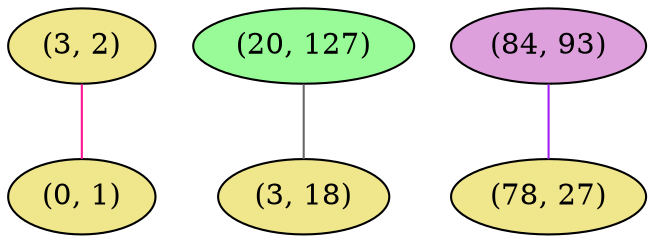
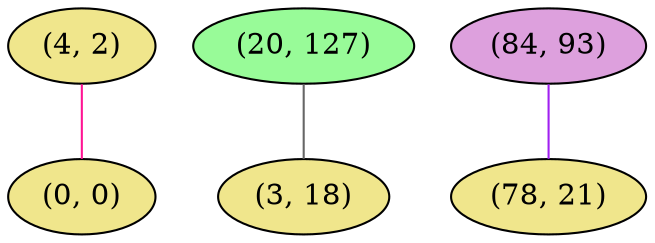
(82, 46) -> (82, 46)
(82, 197) -> (82, 197)
(549, 197) -> (549, 197)
